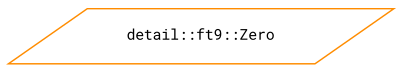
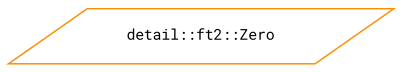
(201, 36) -> (201, 36)
